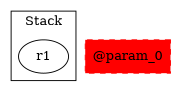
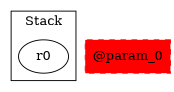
(44, 57) -> (44, 57)
